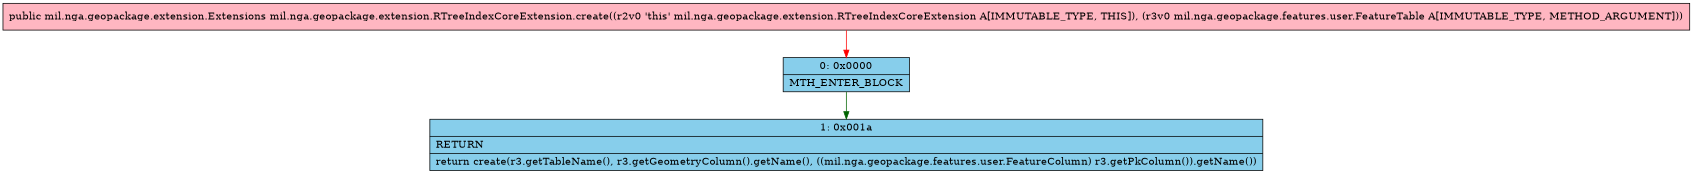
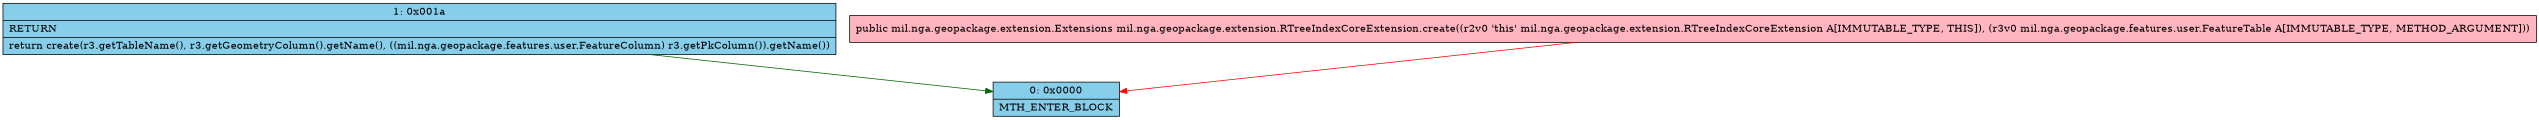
(846, 102) -> (818, 73)
